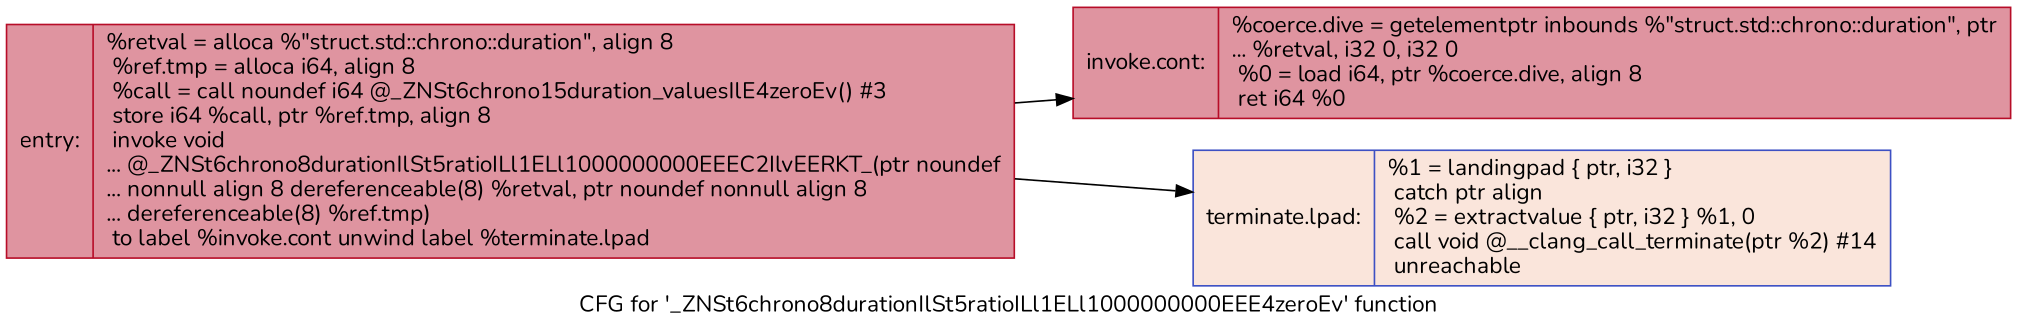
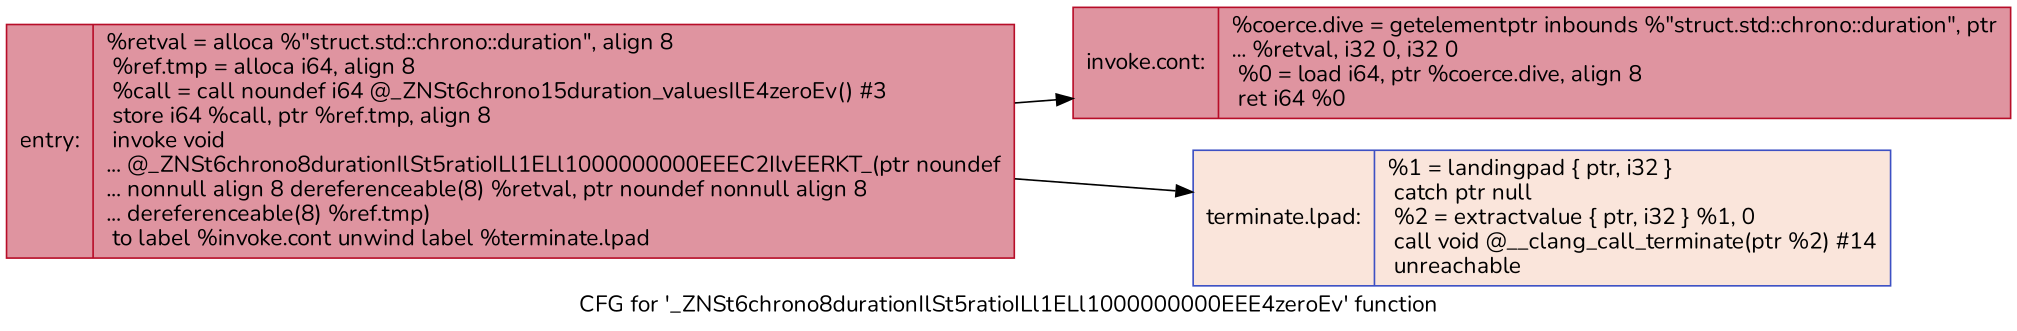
(1466, 193) -> (1460, 193)
